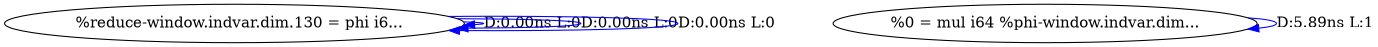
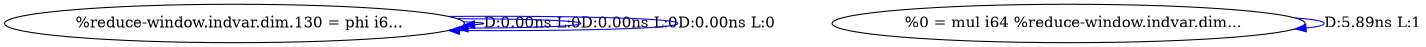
(1045, 23) -> (1069, 23)
